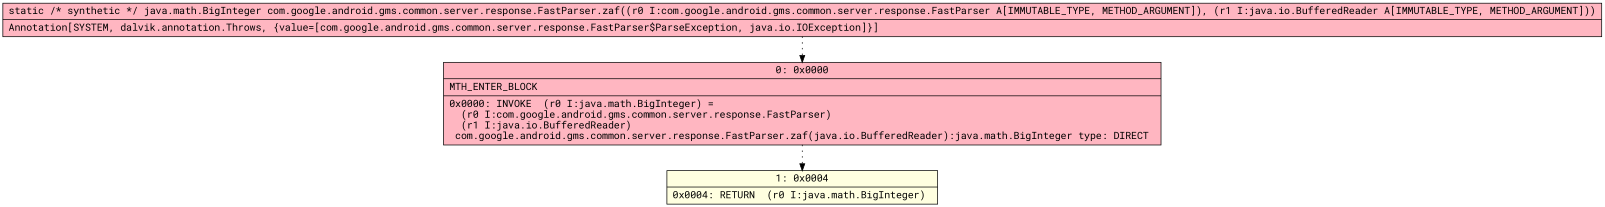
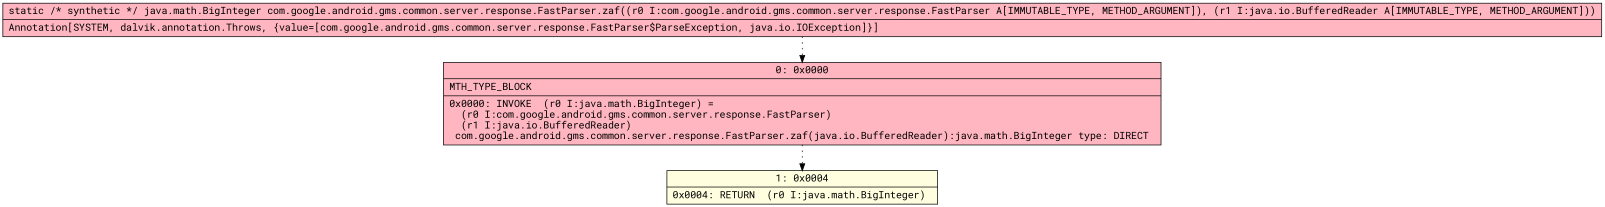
(493, 87) -> (491, 87)
